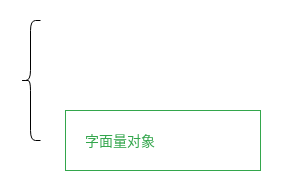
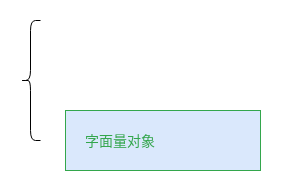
(163, 141) -> (163, 141)
